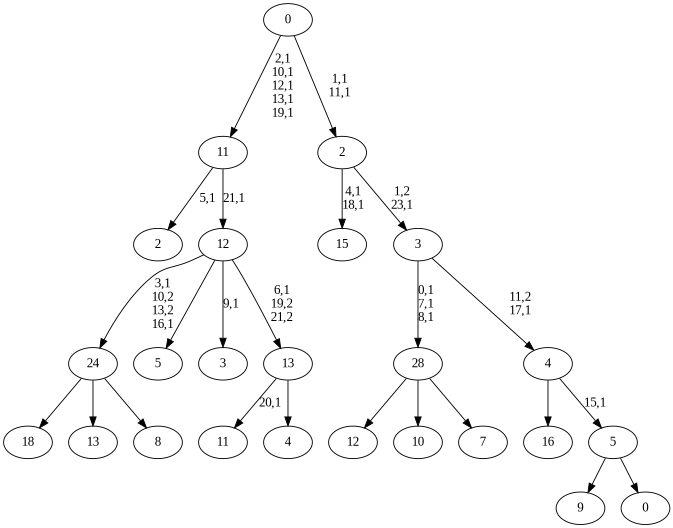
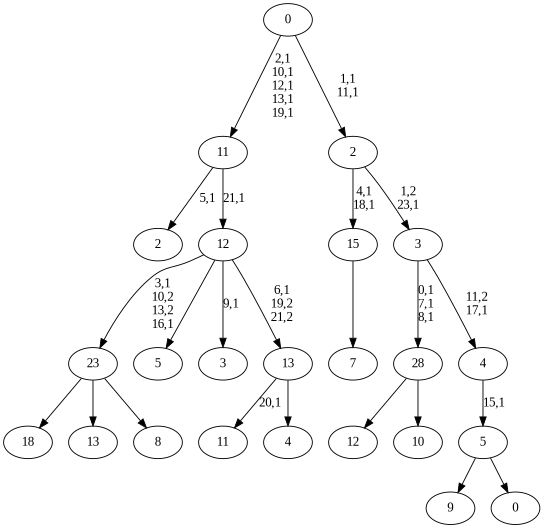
(93, 364) -> (93, 364)
(448, 400) -> (353, 300)
(548, 442) -> none
